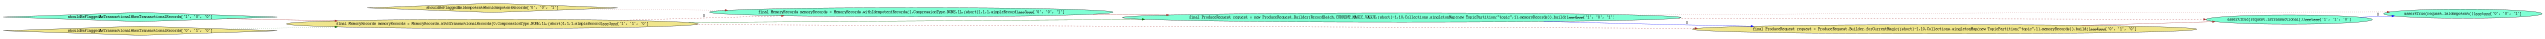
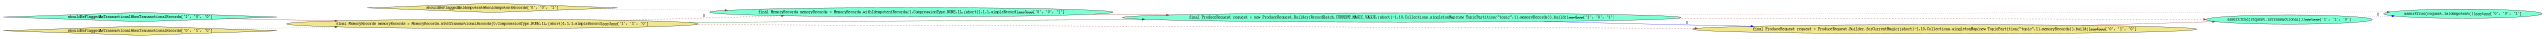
(2376, 17) -> (2376, 17)
